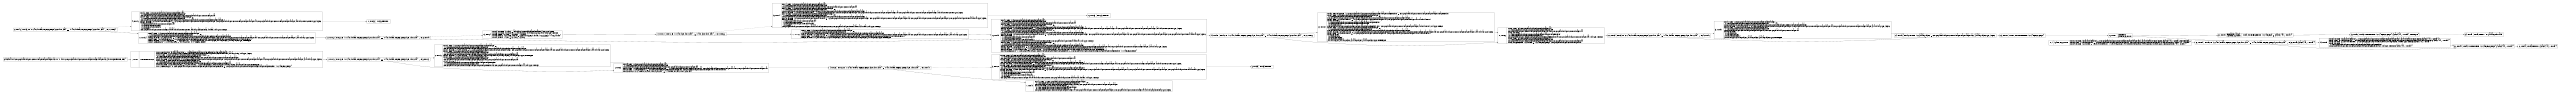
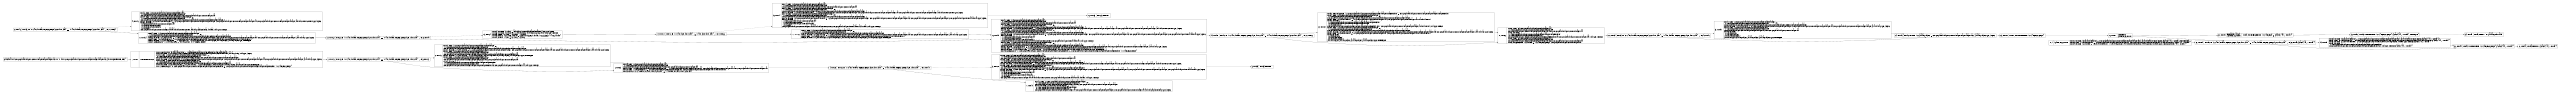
(379, 21) -> none
